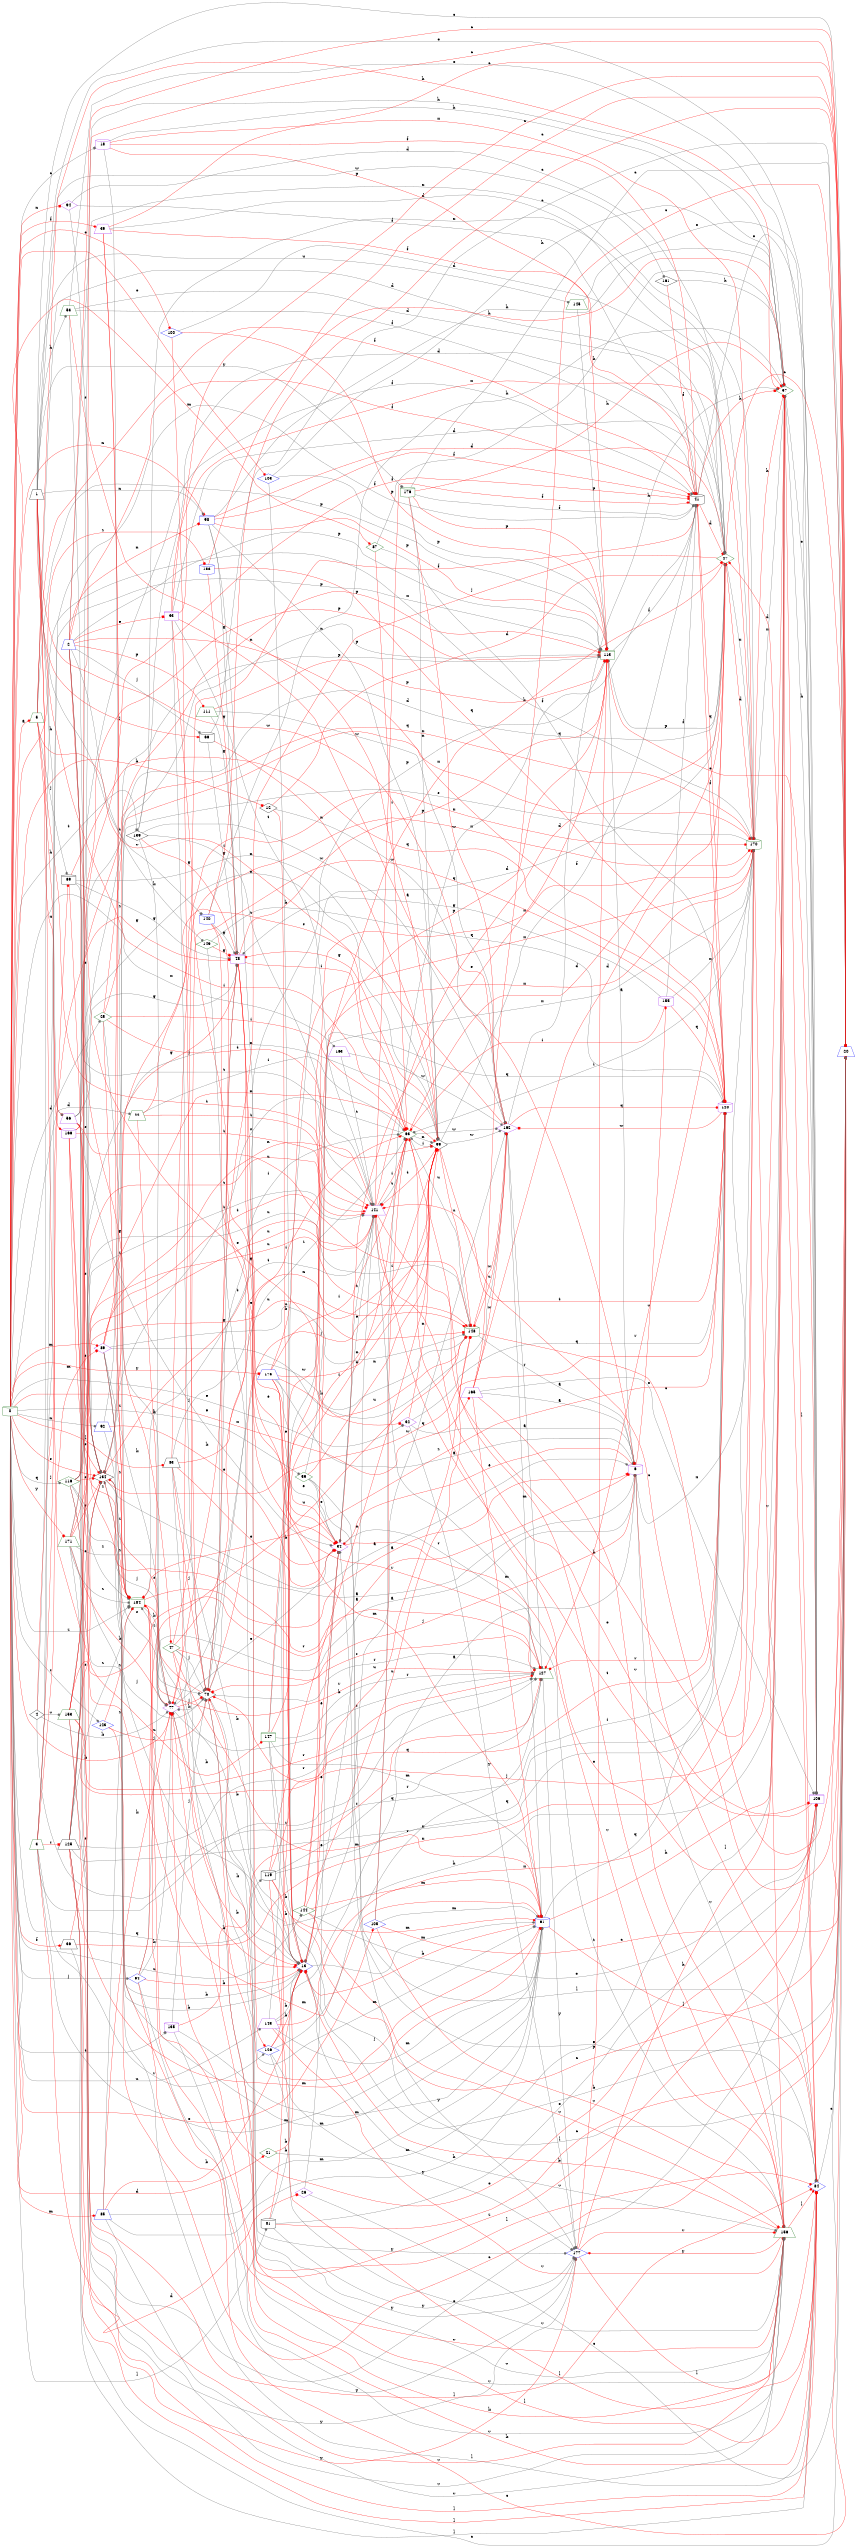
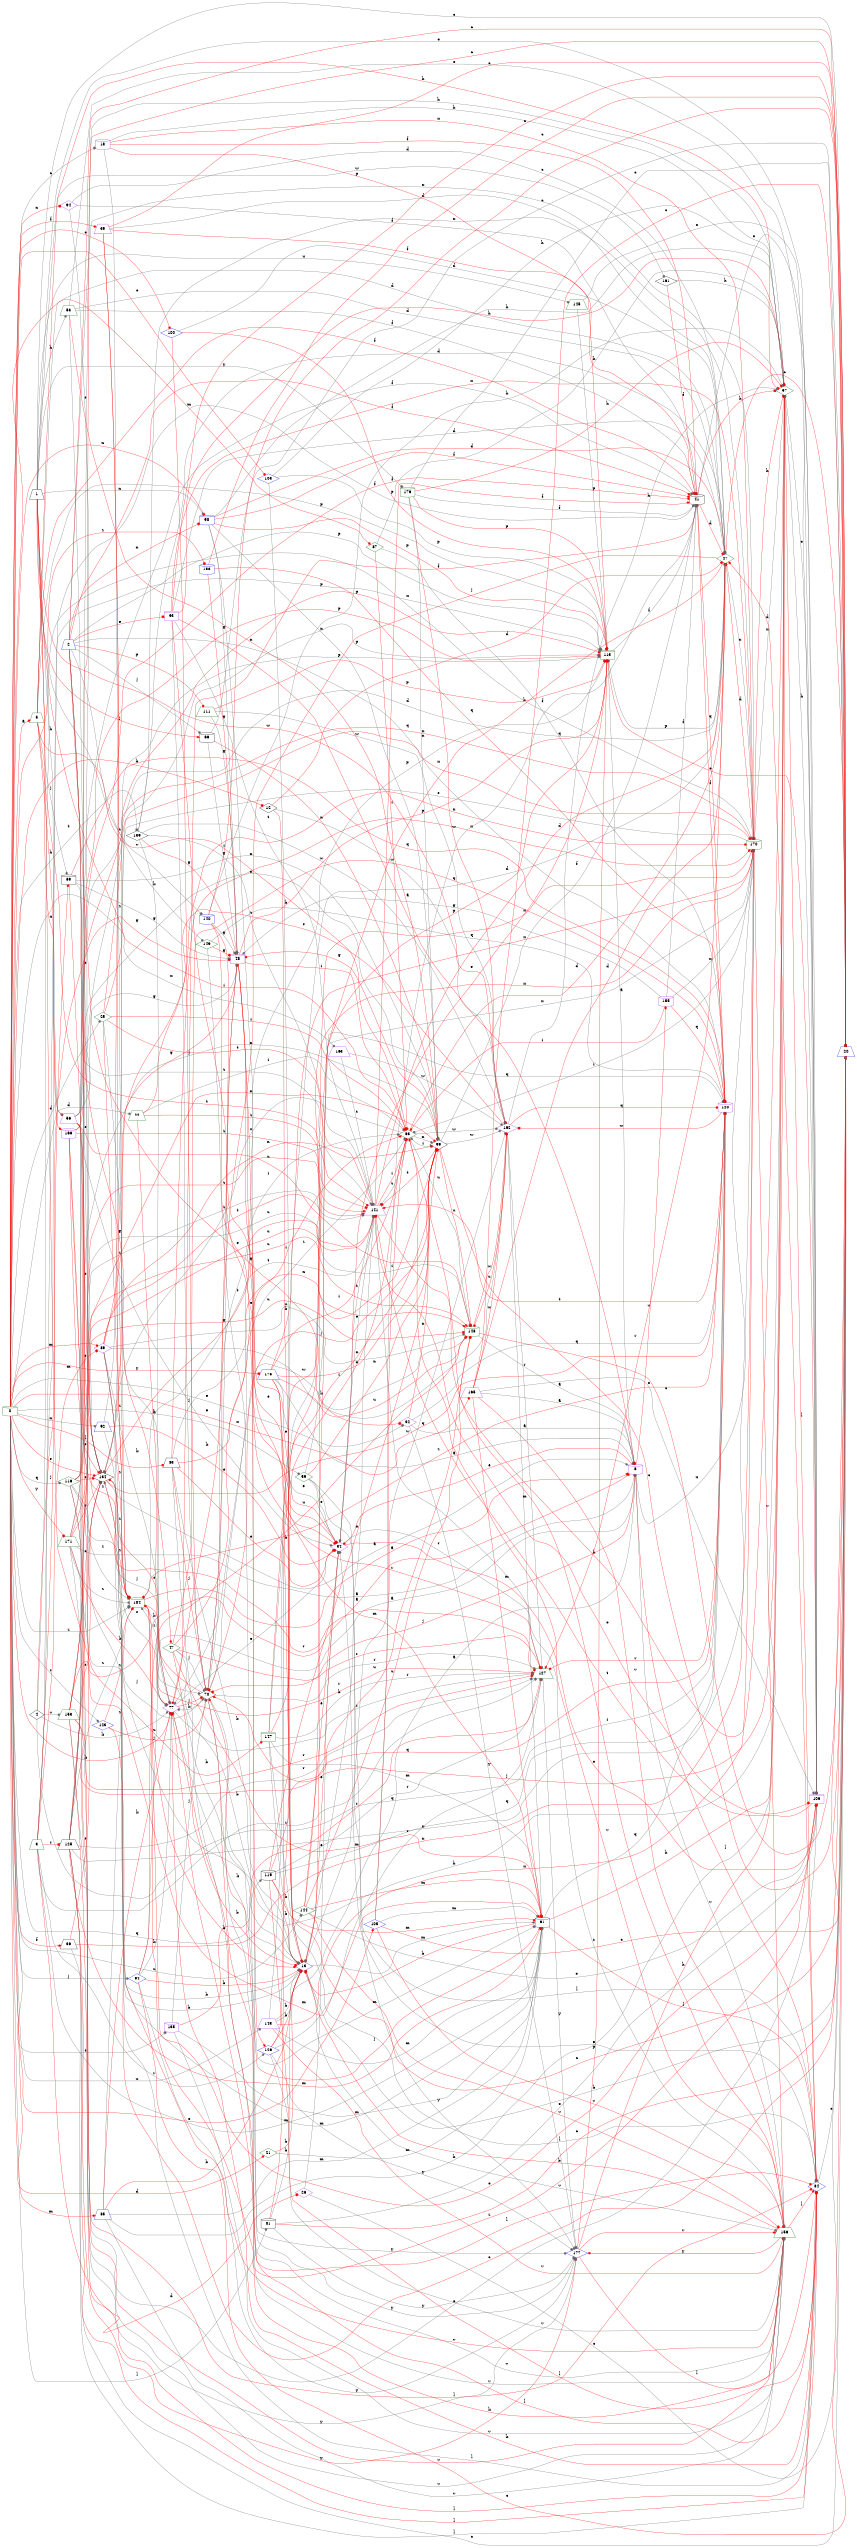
(452, 792) -> (452, 792)
